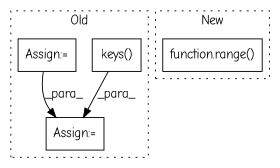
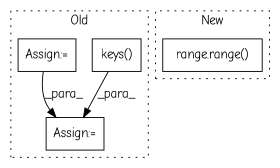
(212, 55) -> (212, 55)
